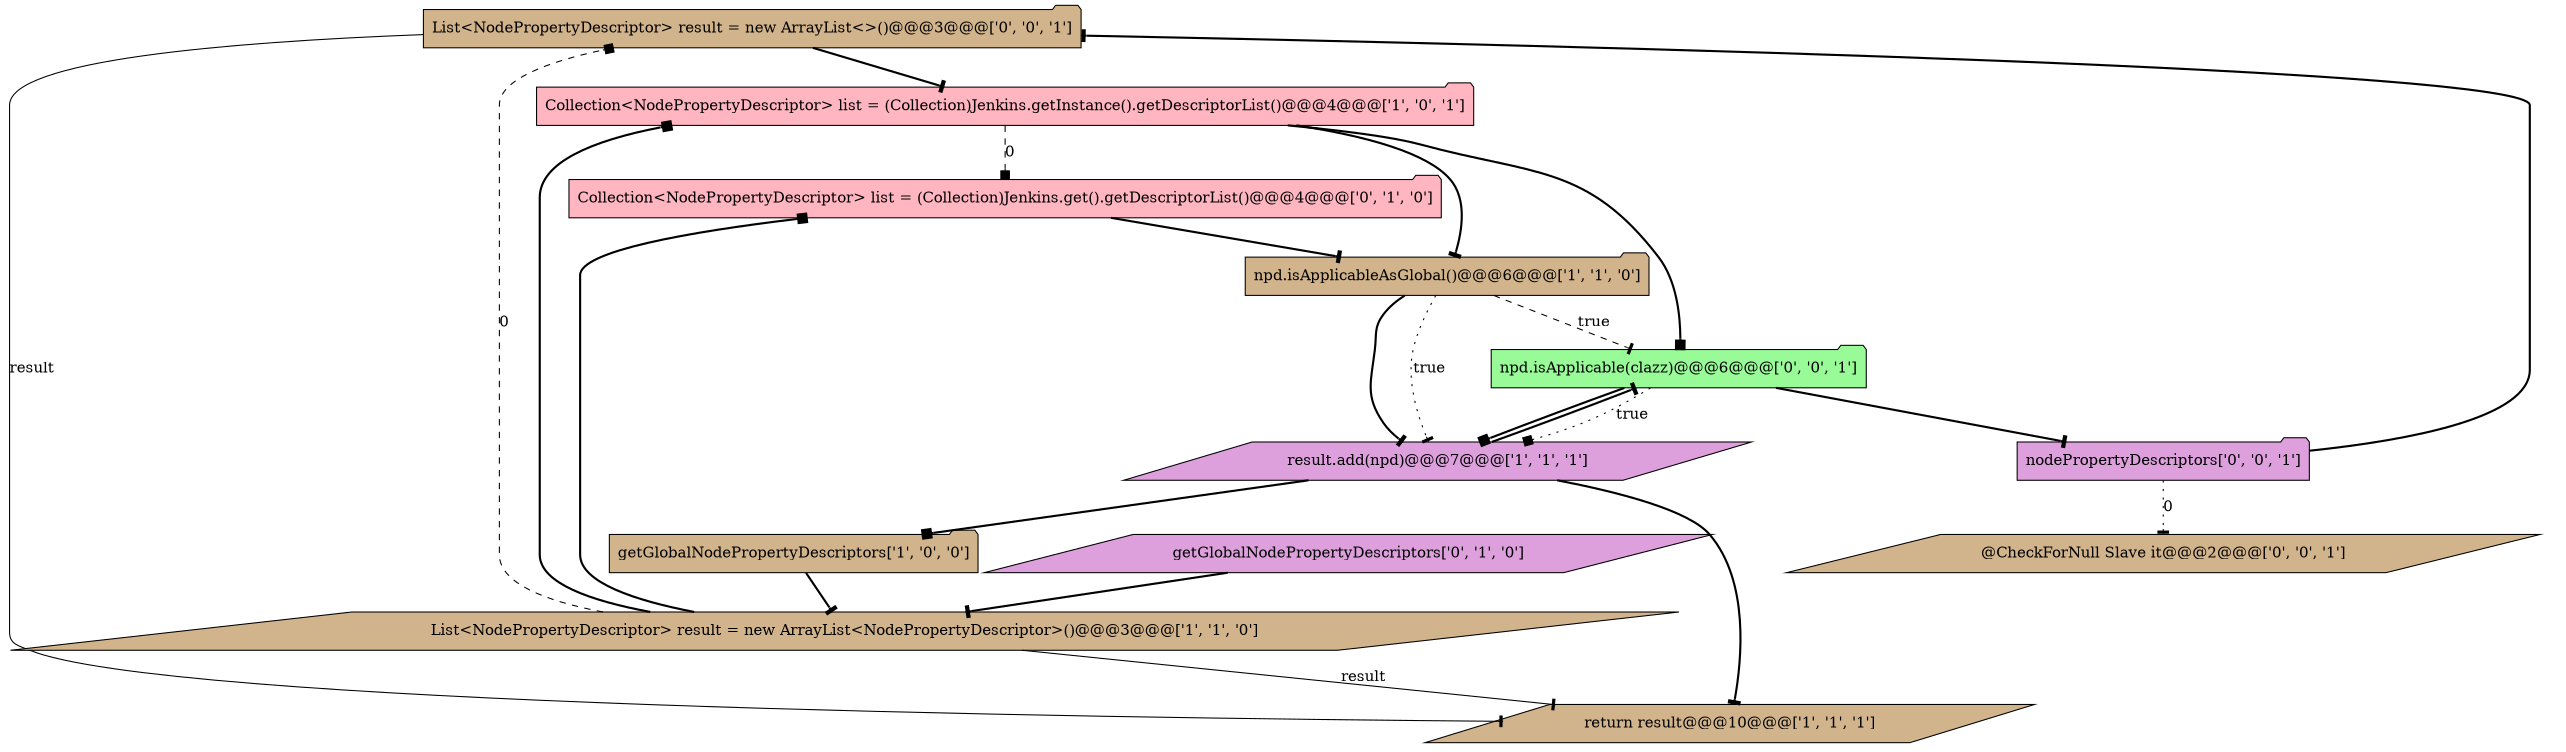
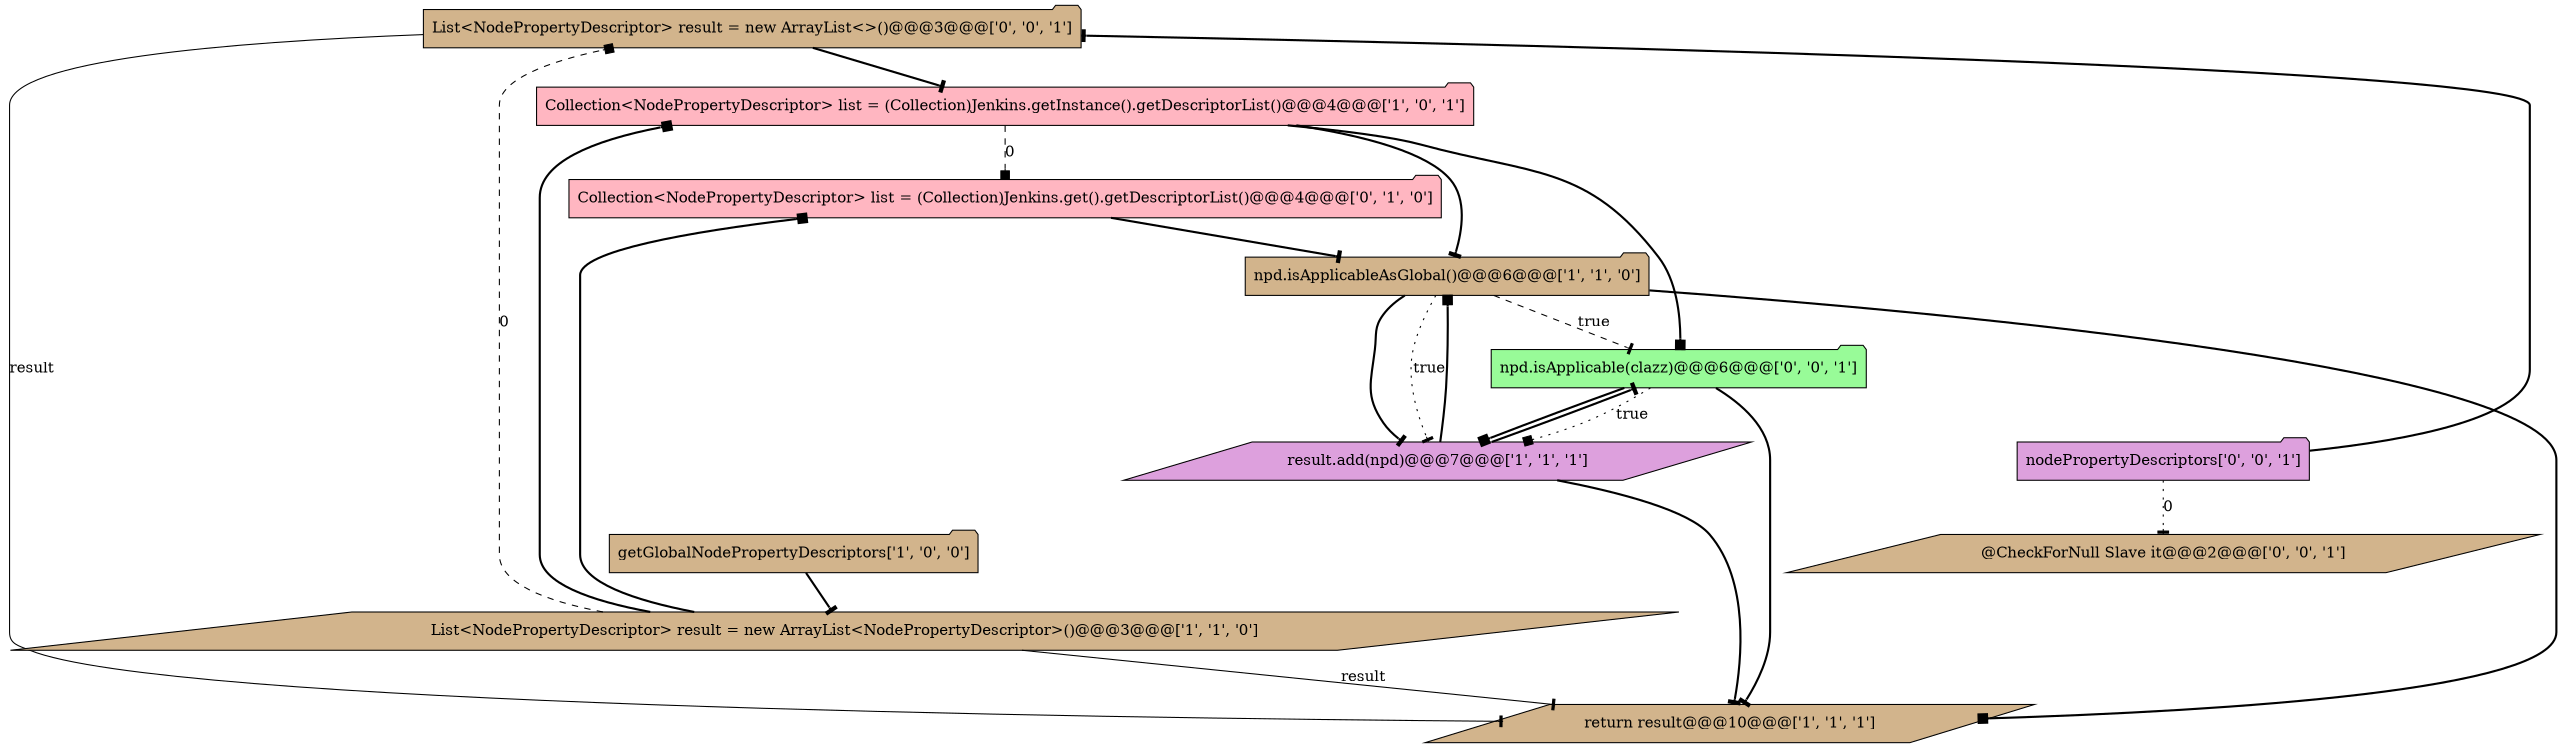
none -> (2446, 395)
(1918, 414) -> (1770, 535)
(1121, 507) -> (1447, 374)
(1348, 554) -> none
